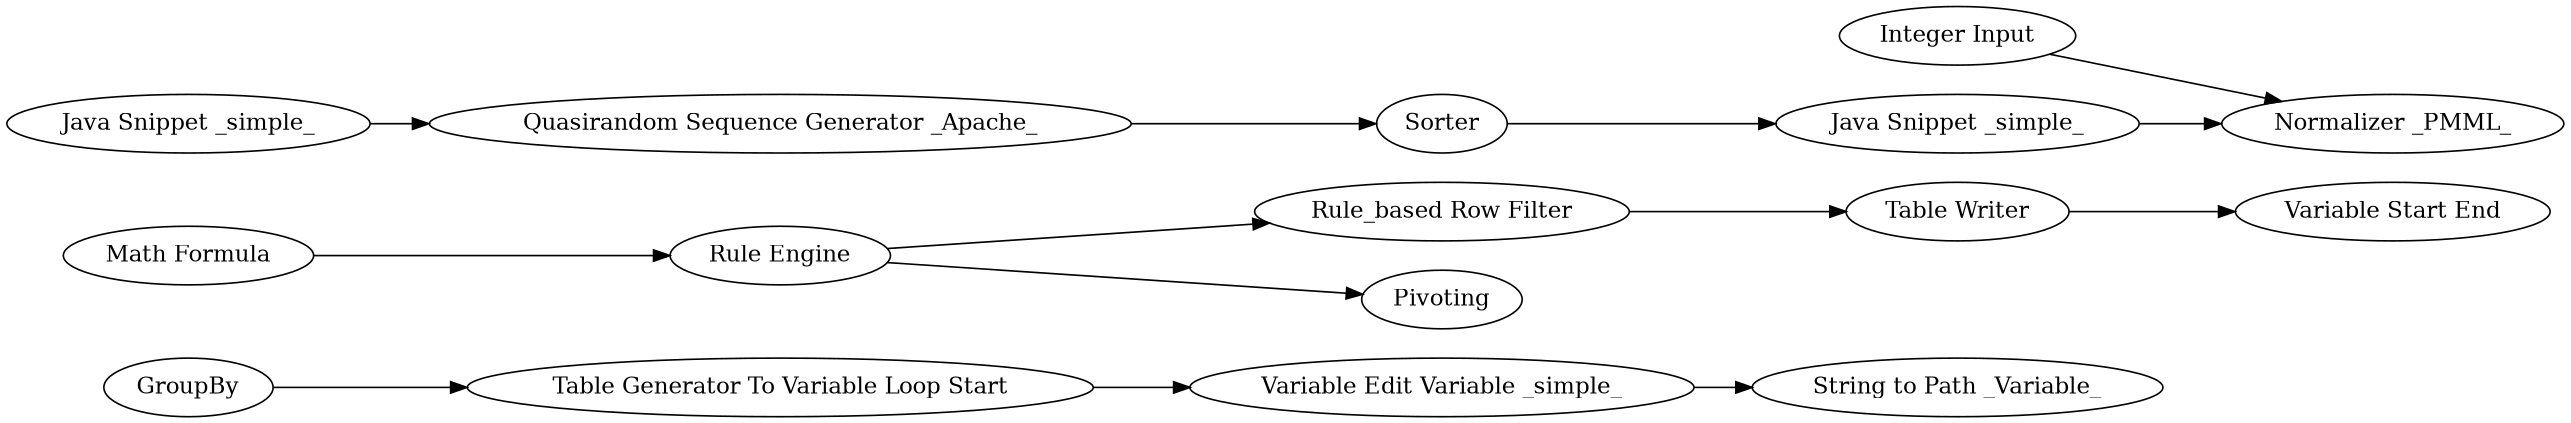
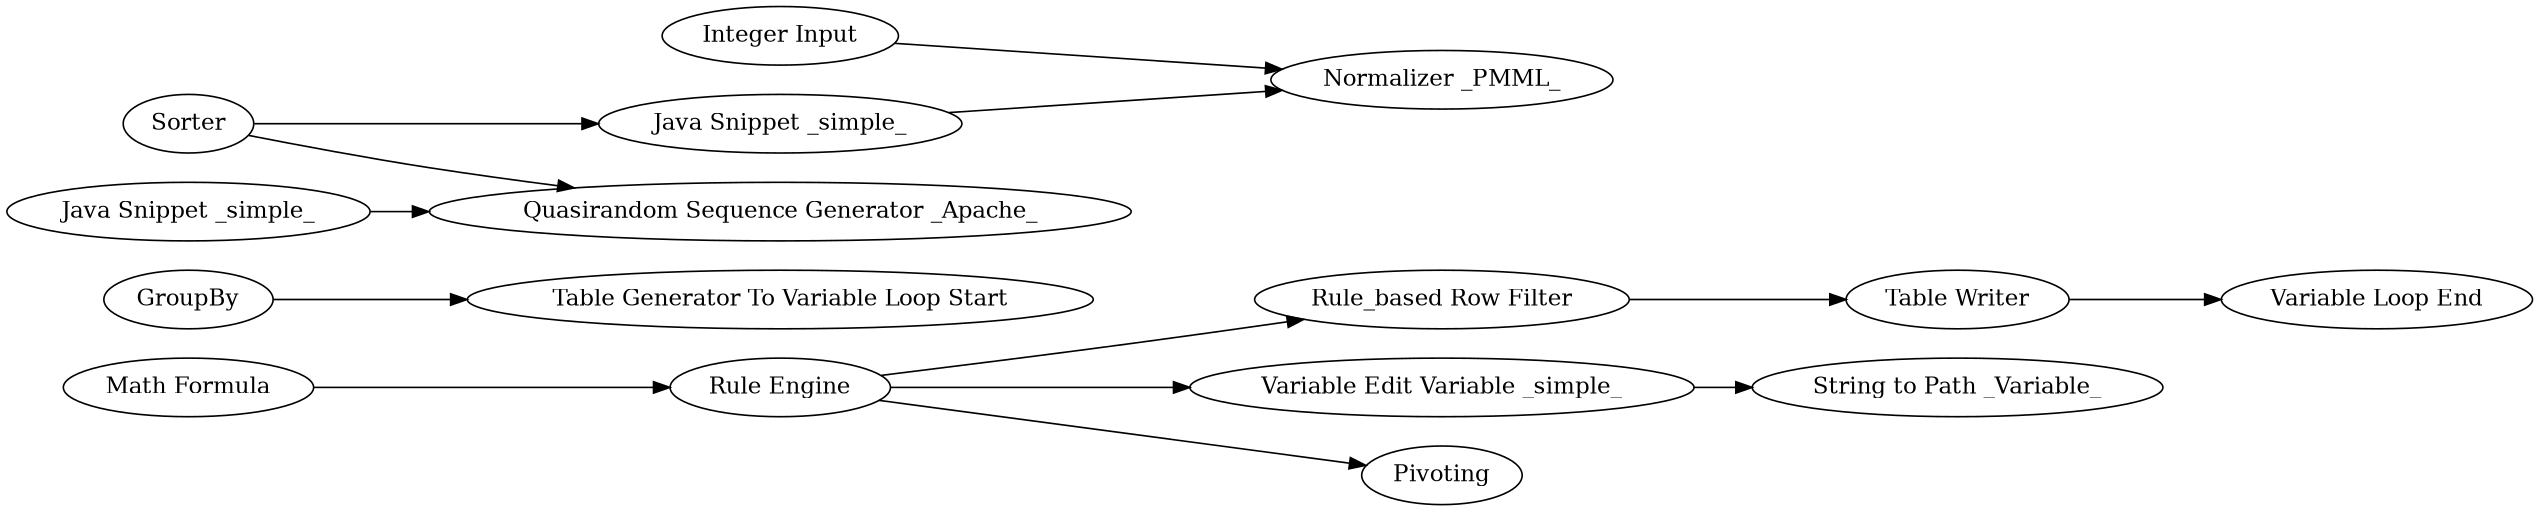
(1246, 124) -> (403, 163)
(2393, 212) -> (2377, 300)
(1134, 387) -> (1032, 387)
